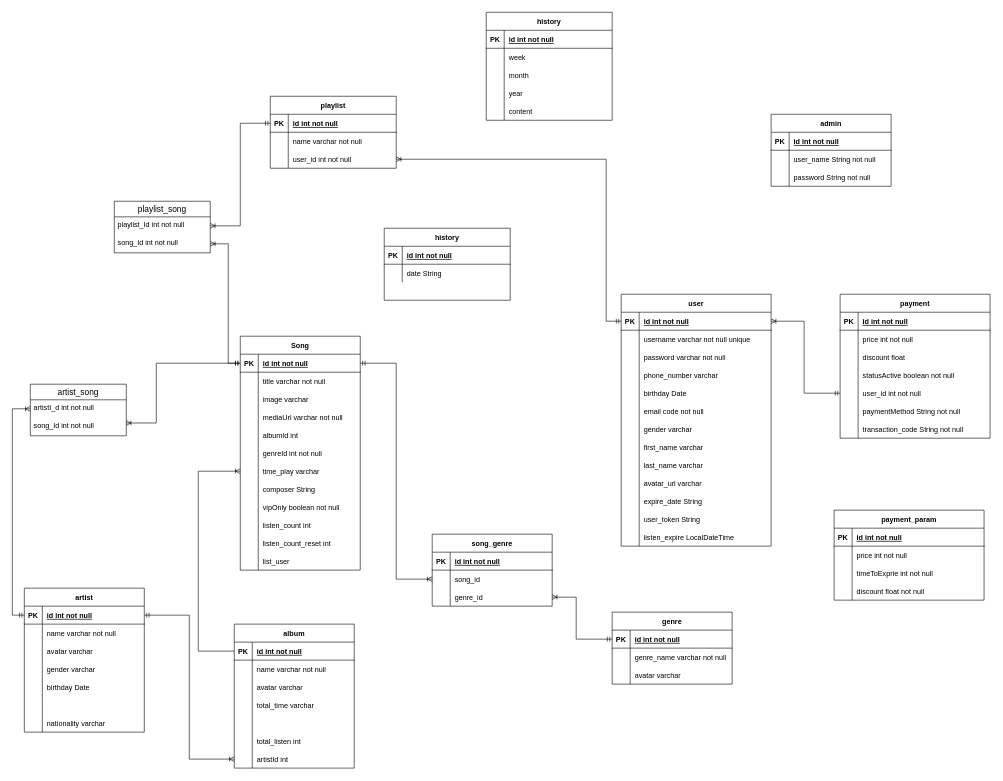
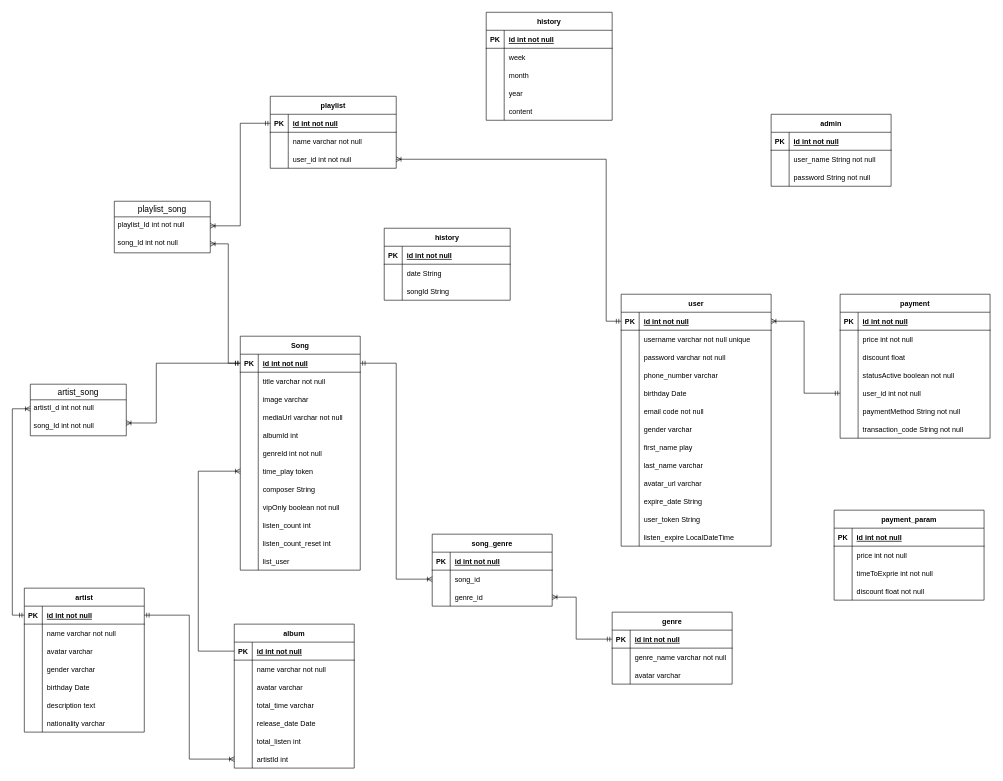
none -> (456, 291)
(678, 448) -> (671, 448)
(294, 472) -> (290, 472)
none -> (93, 705)
none -> (303, 723)
